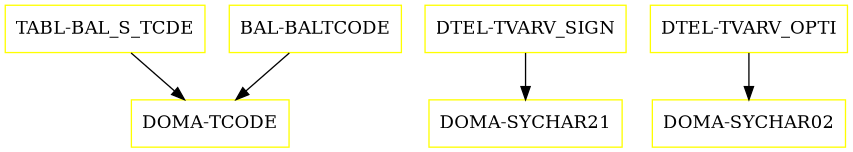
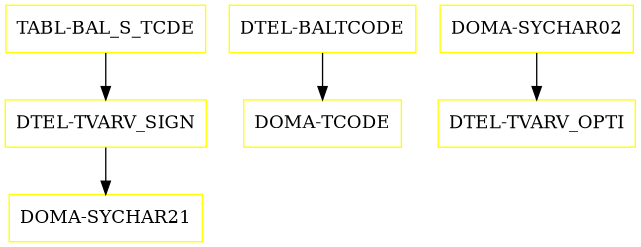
(315, 29) -> (323, 29)
(749, 70) -> (537, 70)
(153, 72) -> (106, 70)
